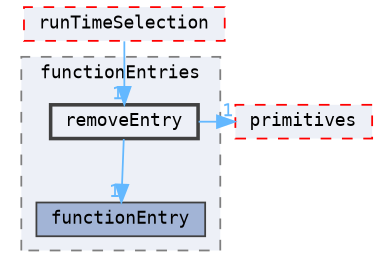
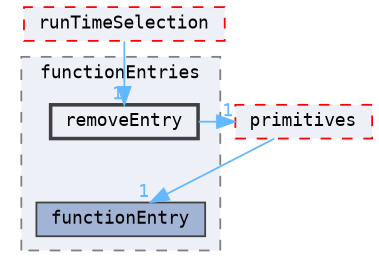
(123, 162) -> (231, 161)
